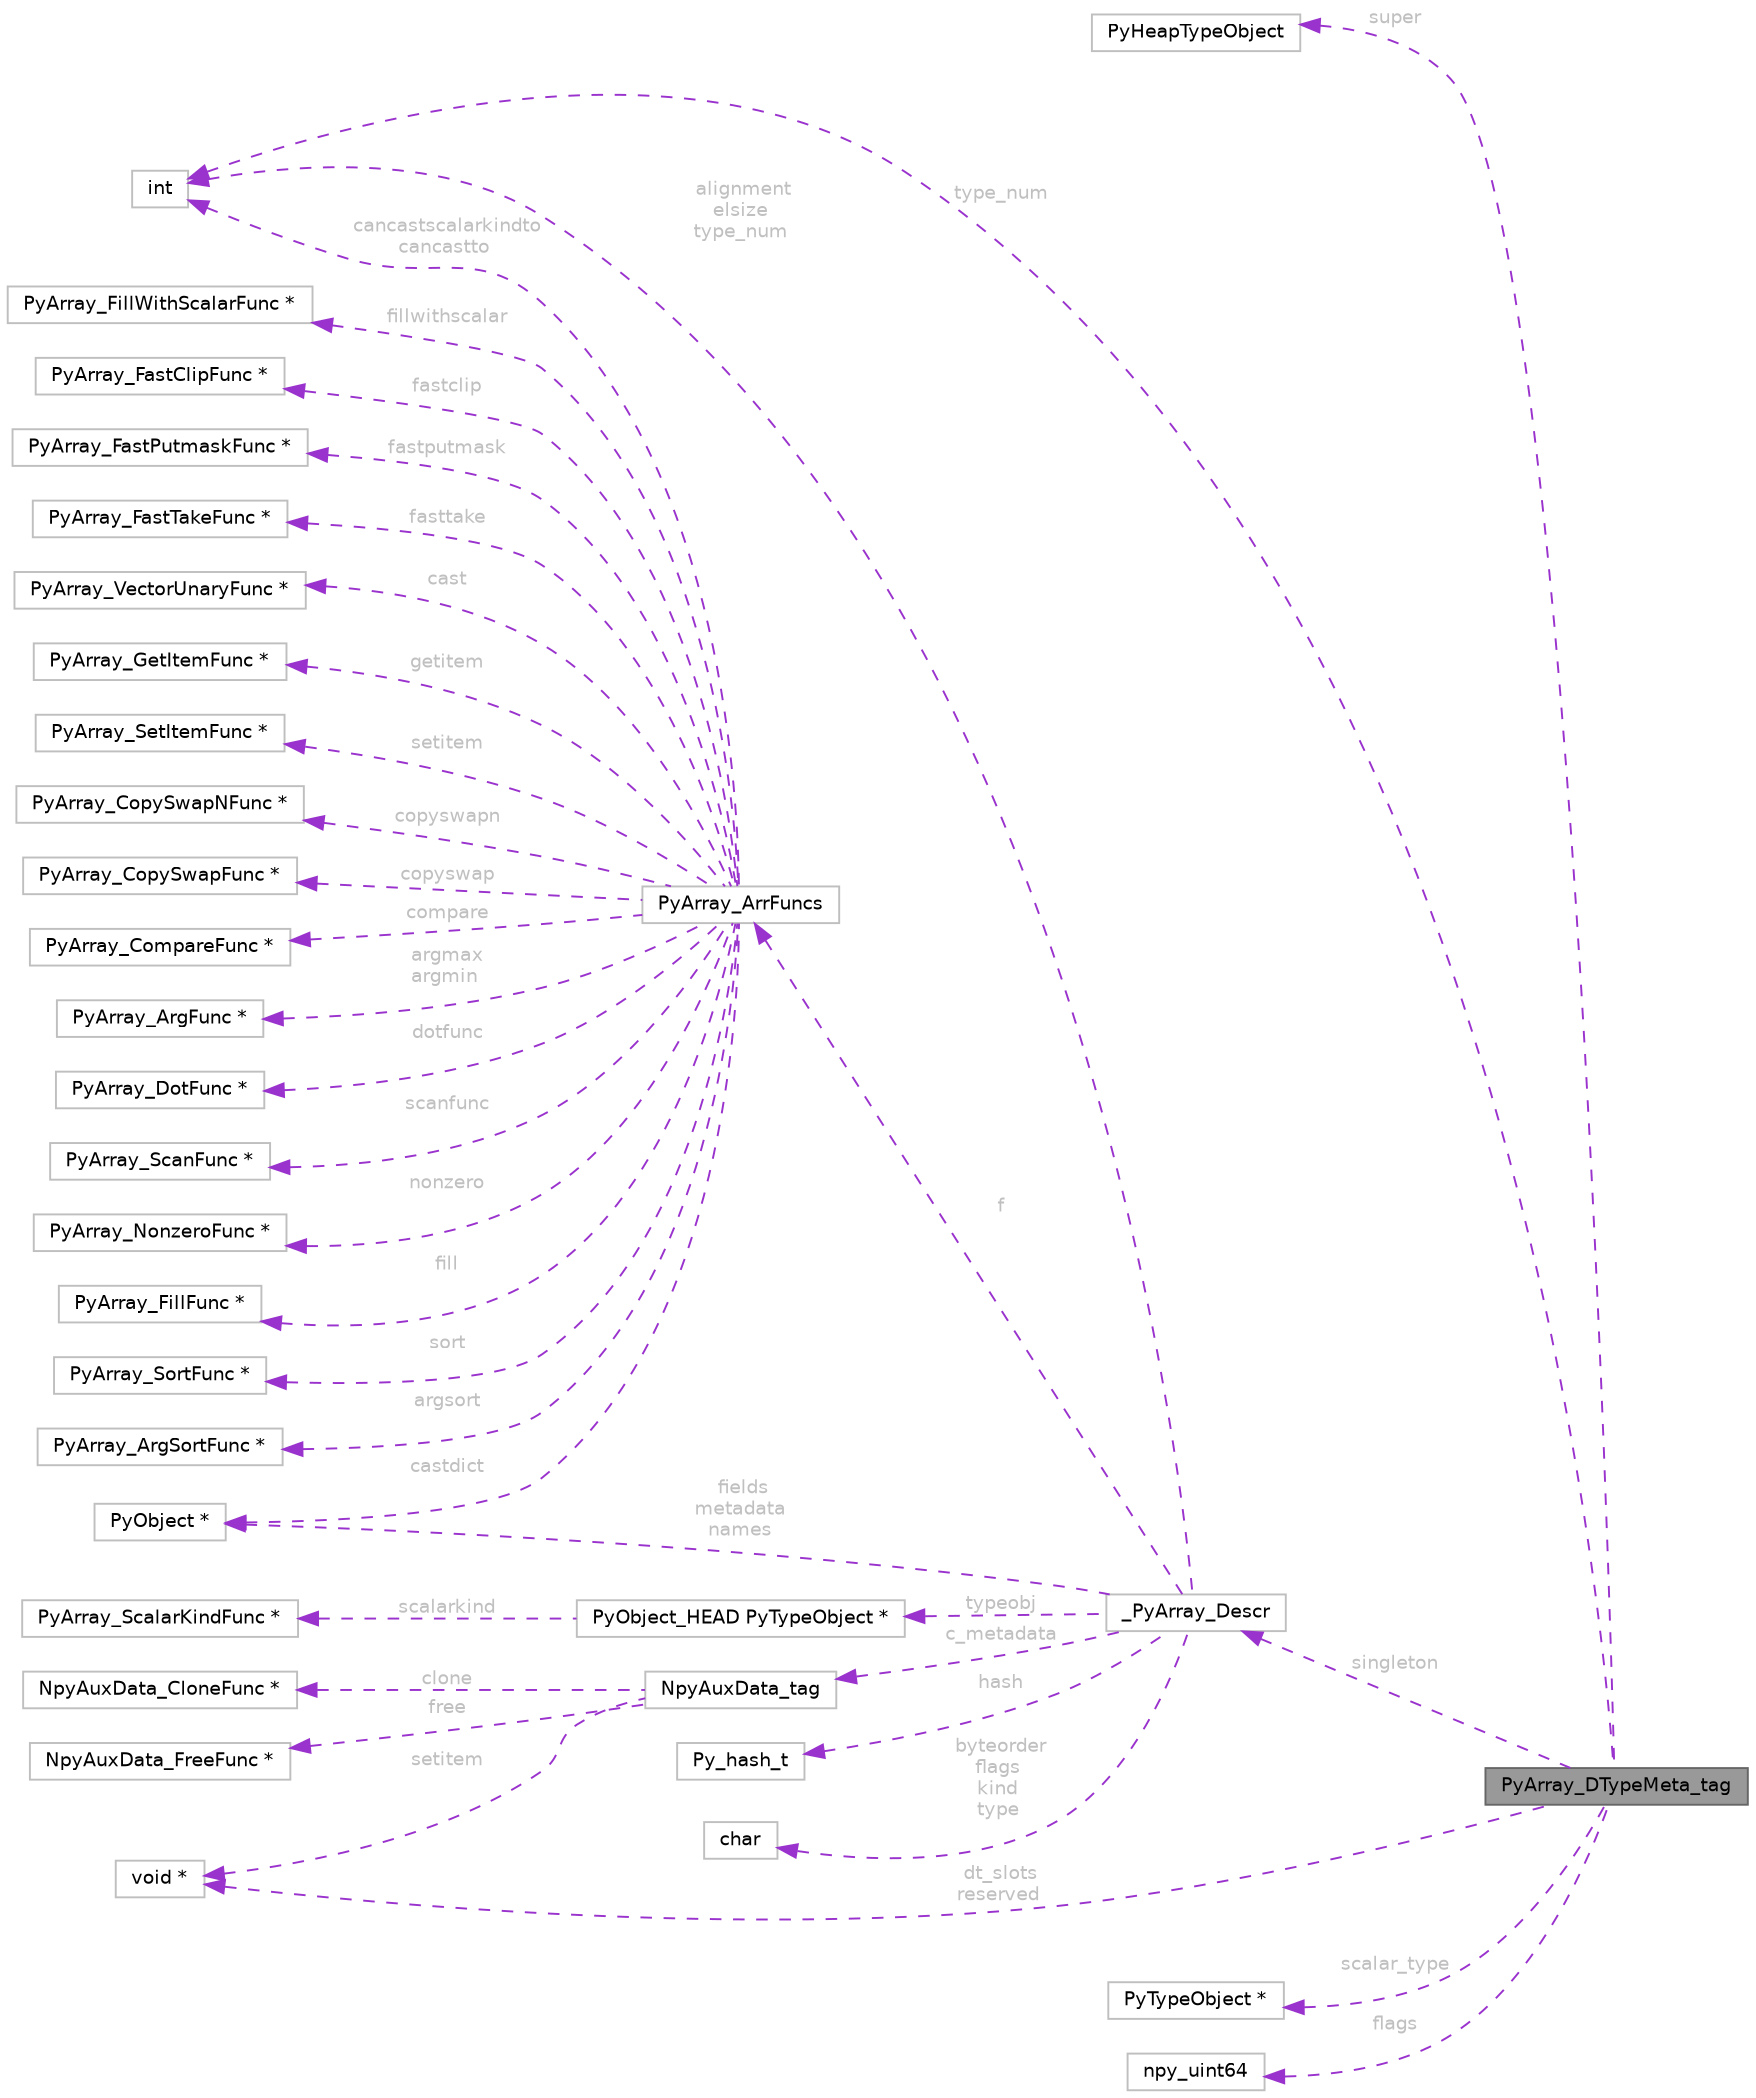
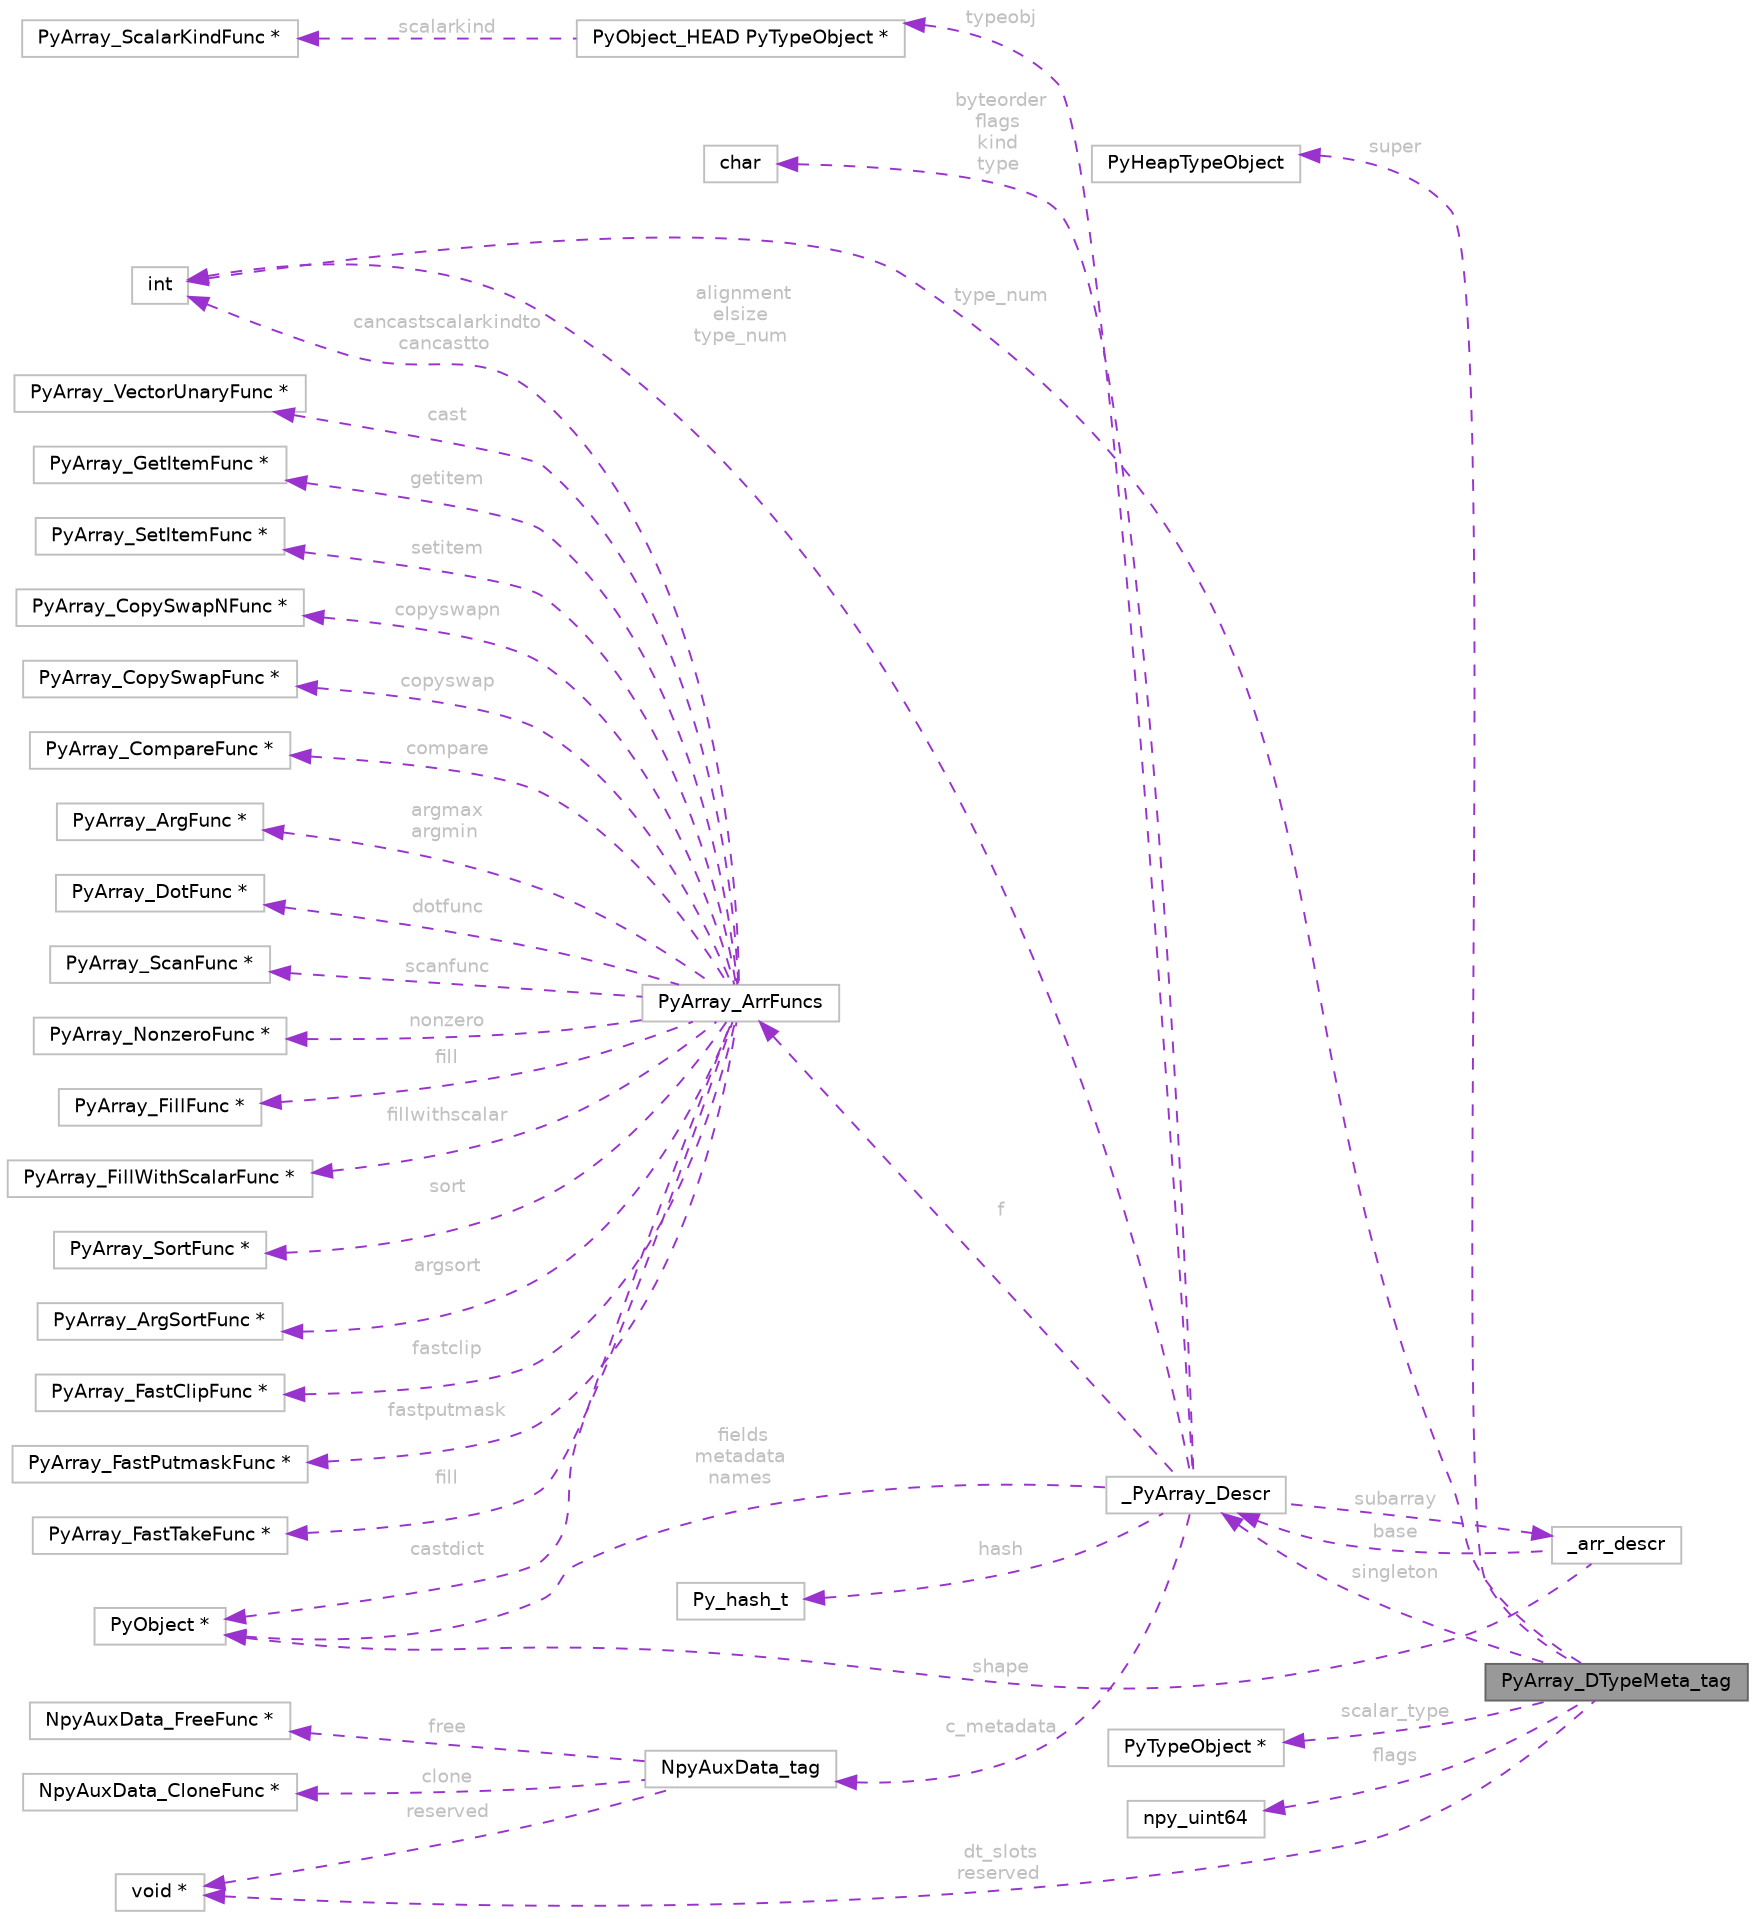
(445, 518) -> (445, 1479)
none -> (1617, 1545)
(445, 1760) -> (445, 1812)
